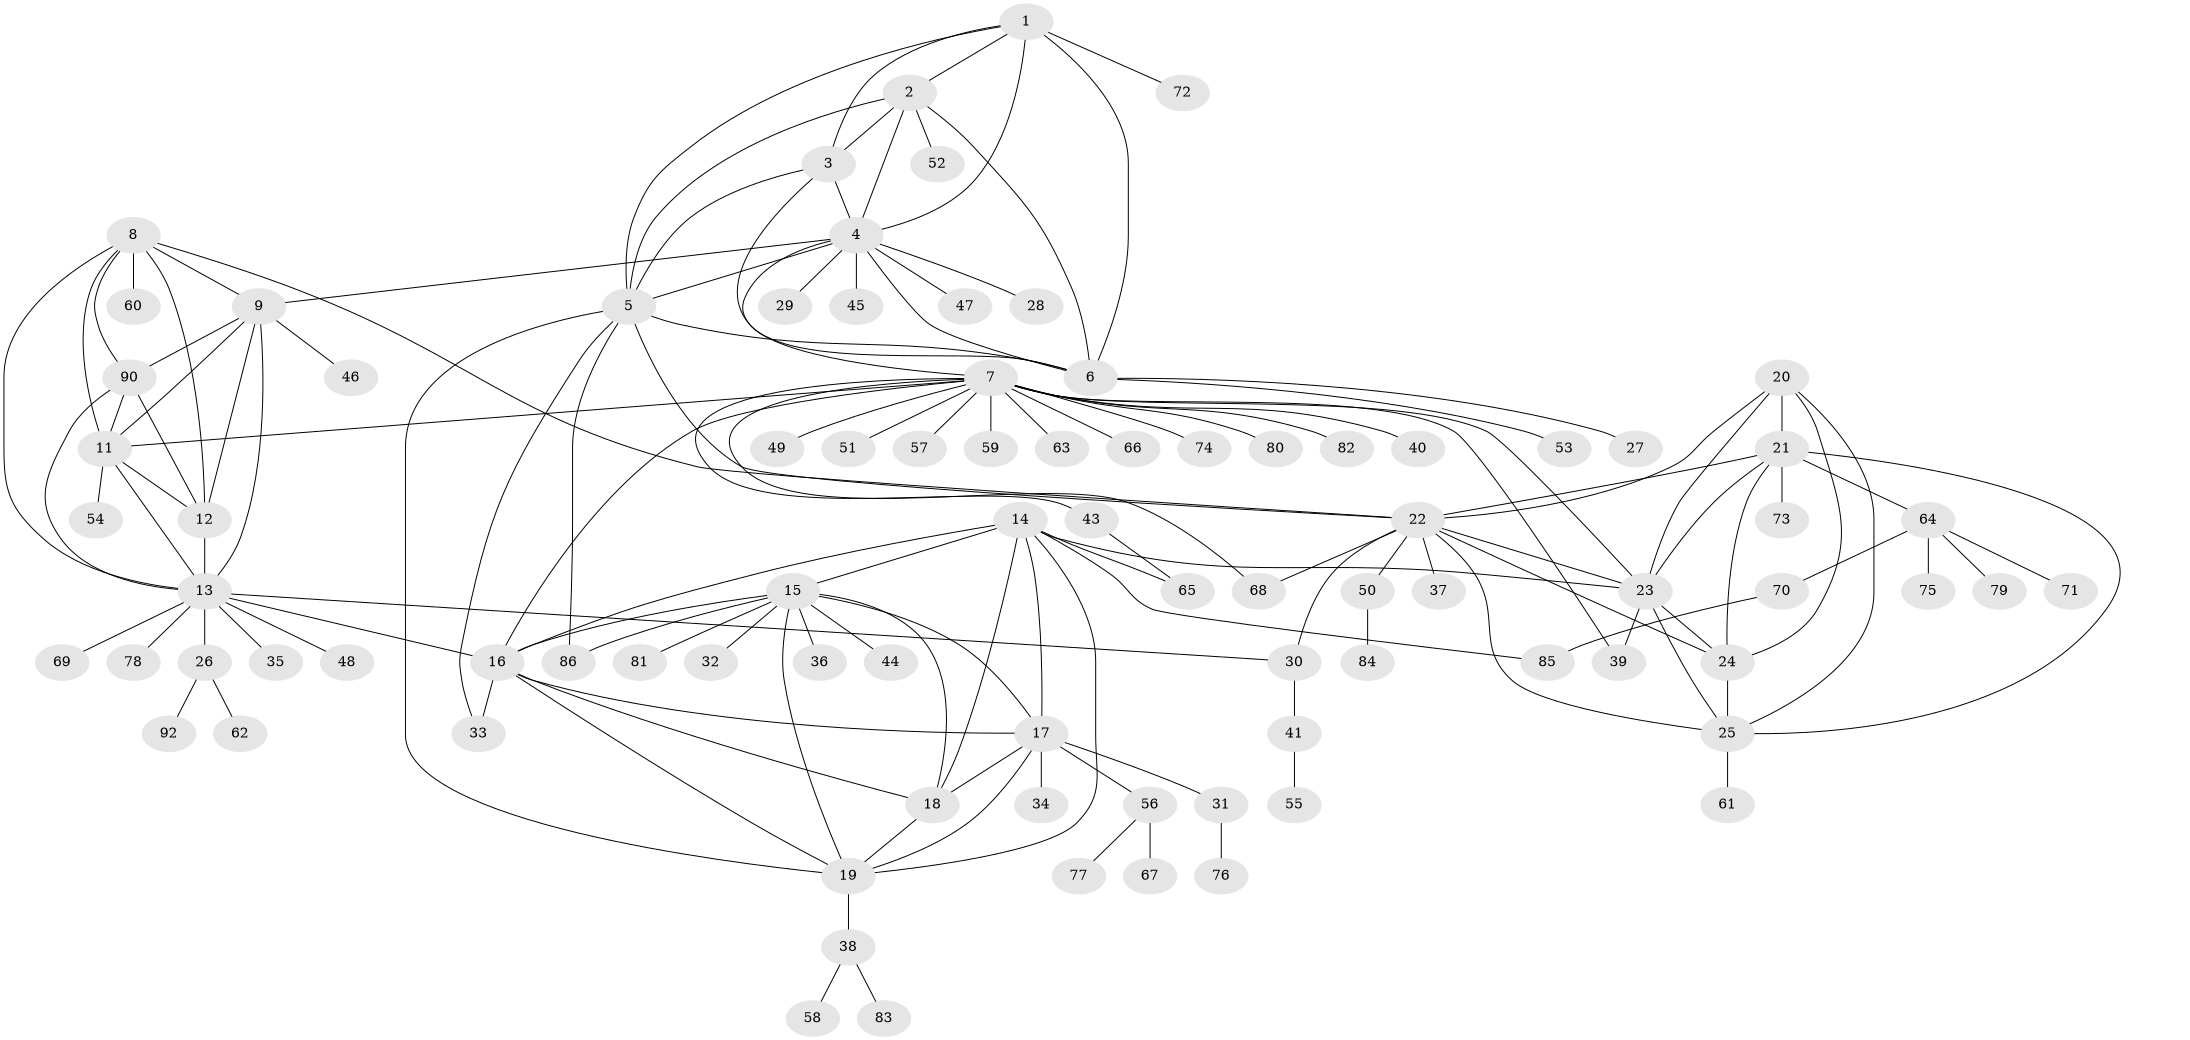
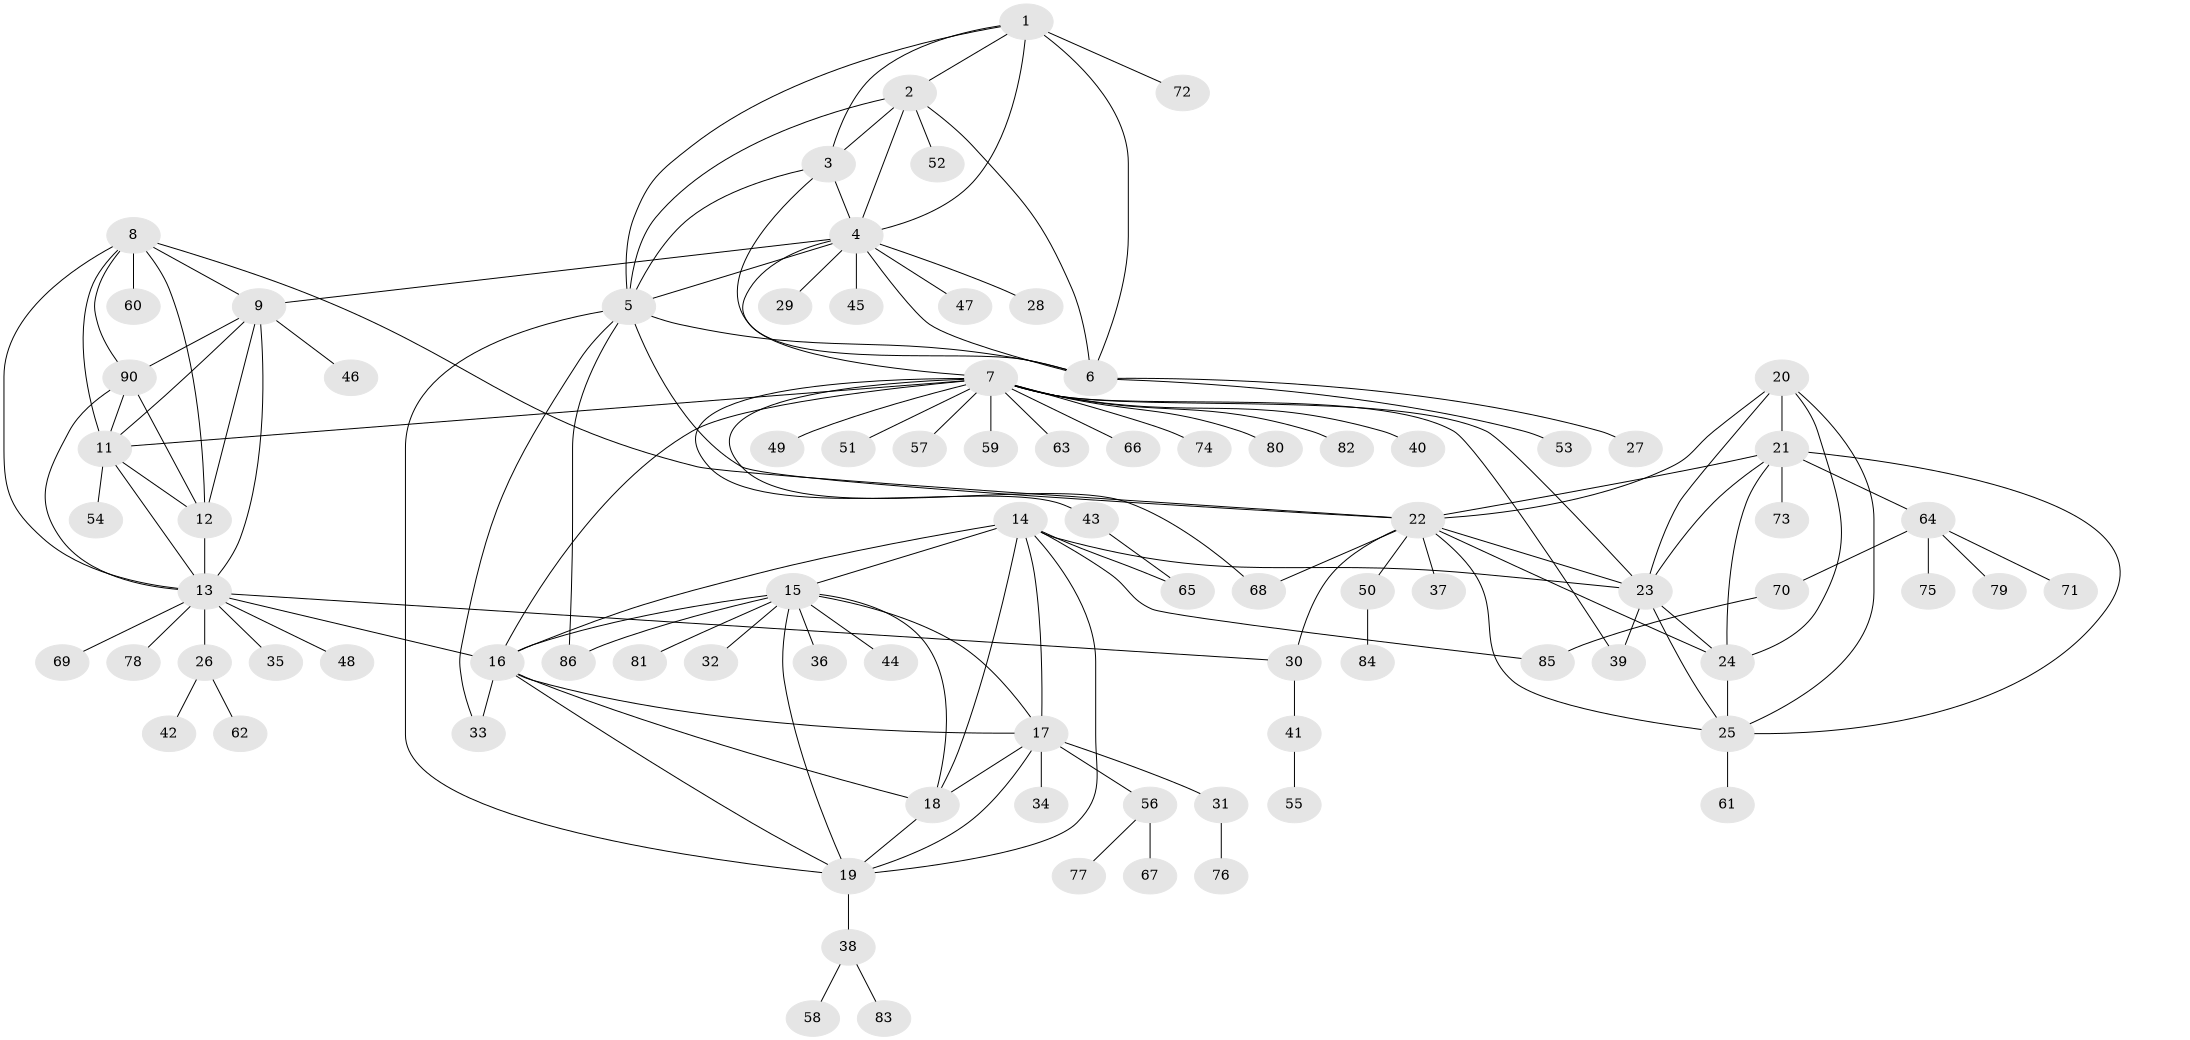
(169, 734) -> (169, 734)
